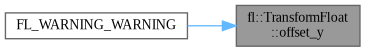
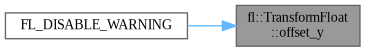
(96, 26) -> (96, 26)
